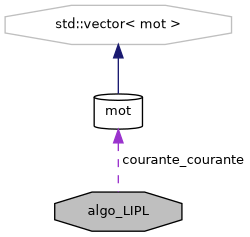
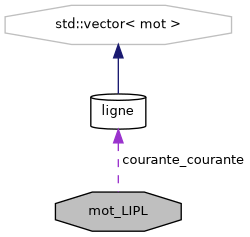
(118, 112) -> (118, 112)
(118, 212) -> (118, 212)
